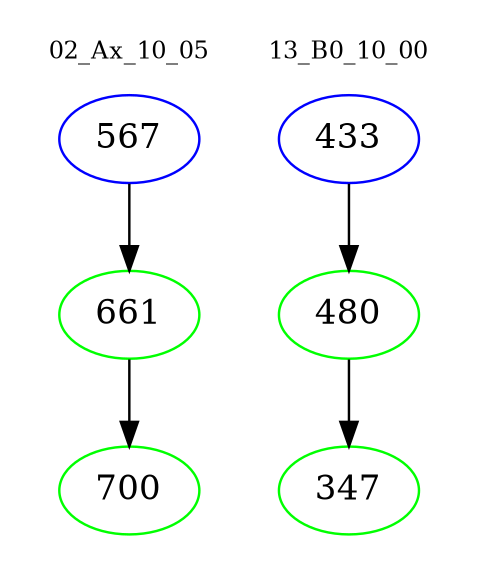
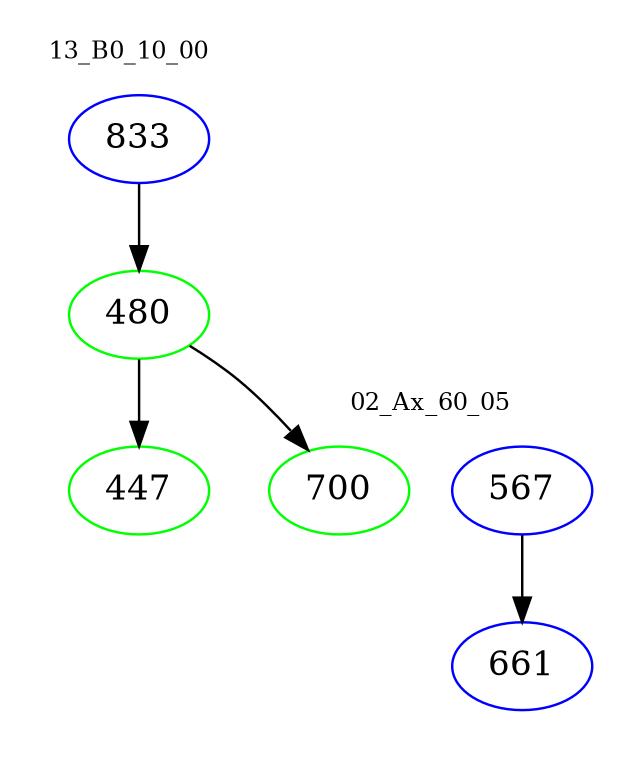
(129, 52) -> (431, 404)
(349, 139) -> (139, 139)
(129, 315) -> (522, 666)
(129, 391) -> (265, 405)
(349, 490) -> (139, 490)
